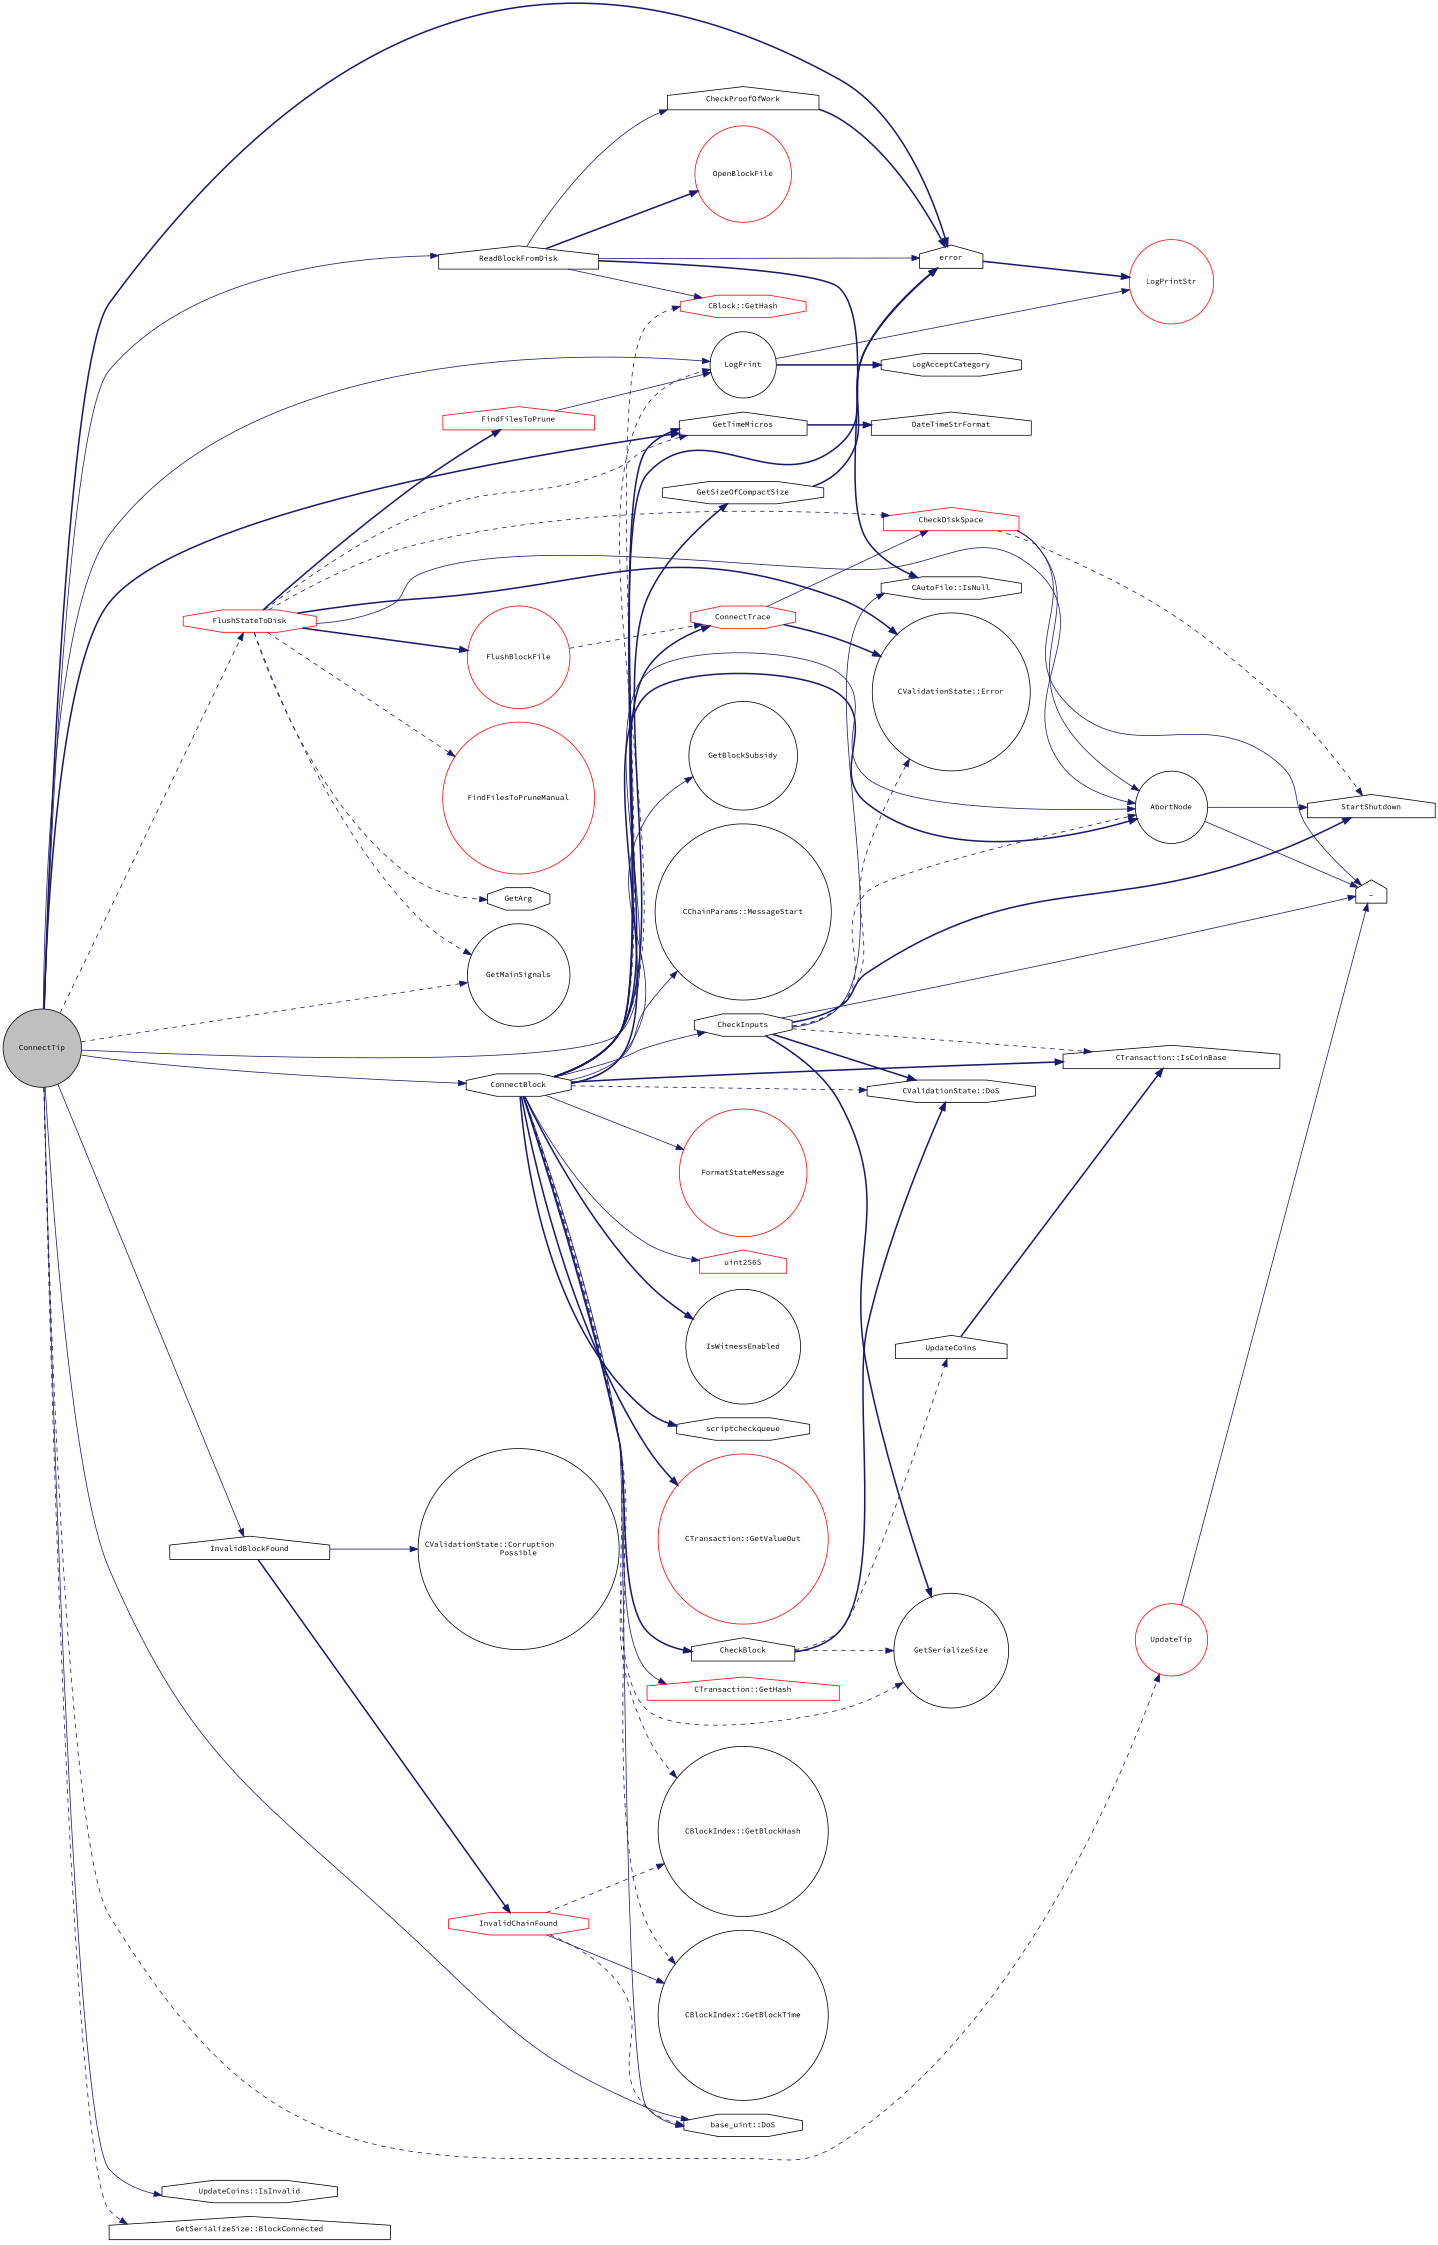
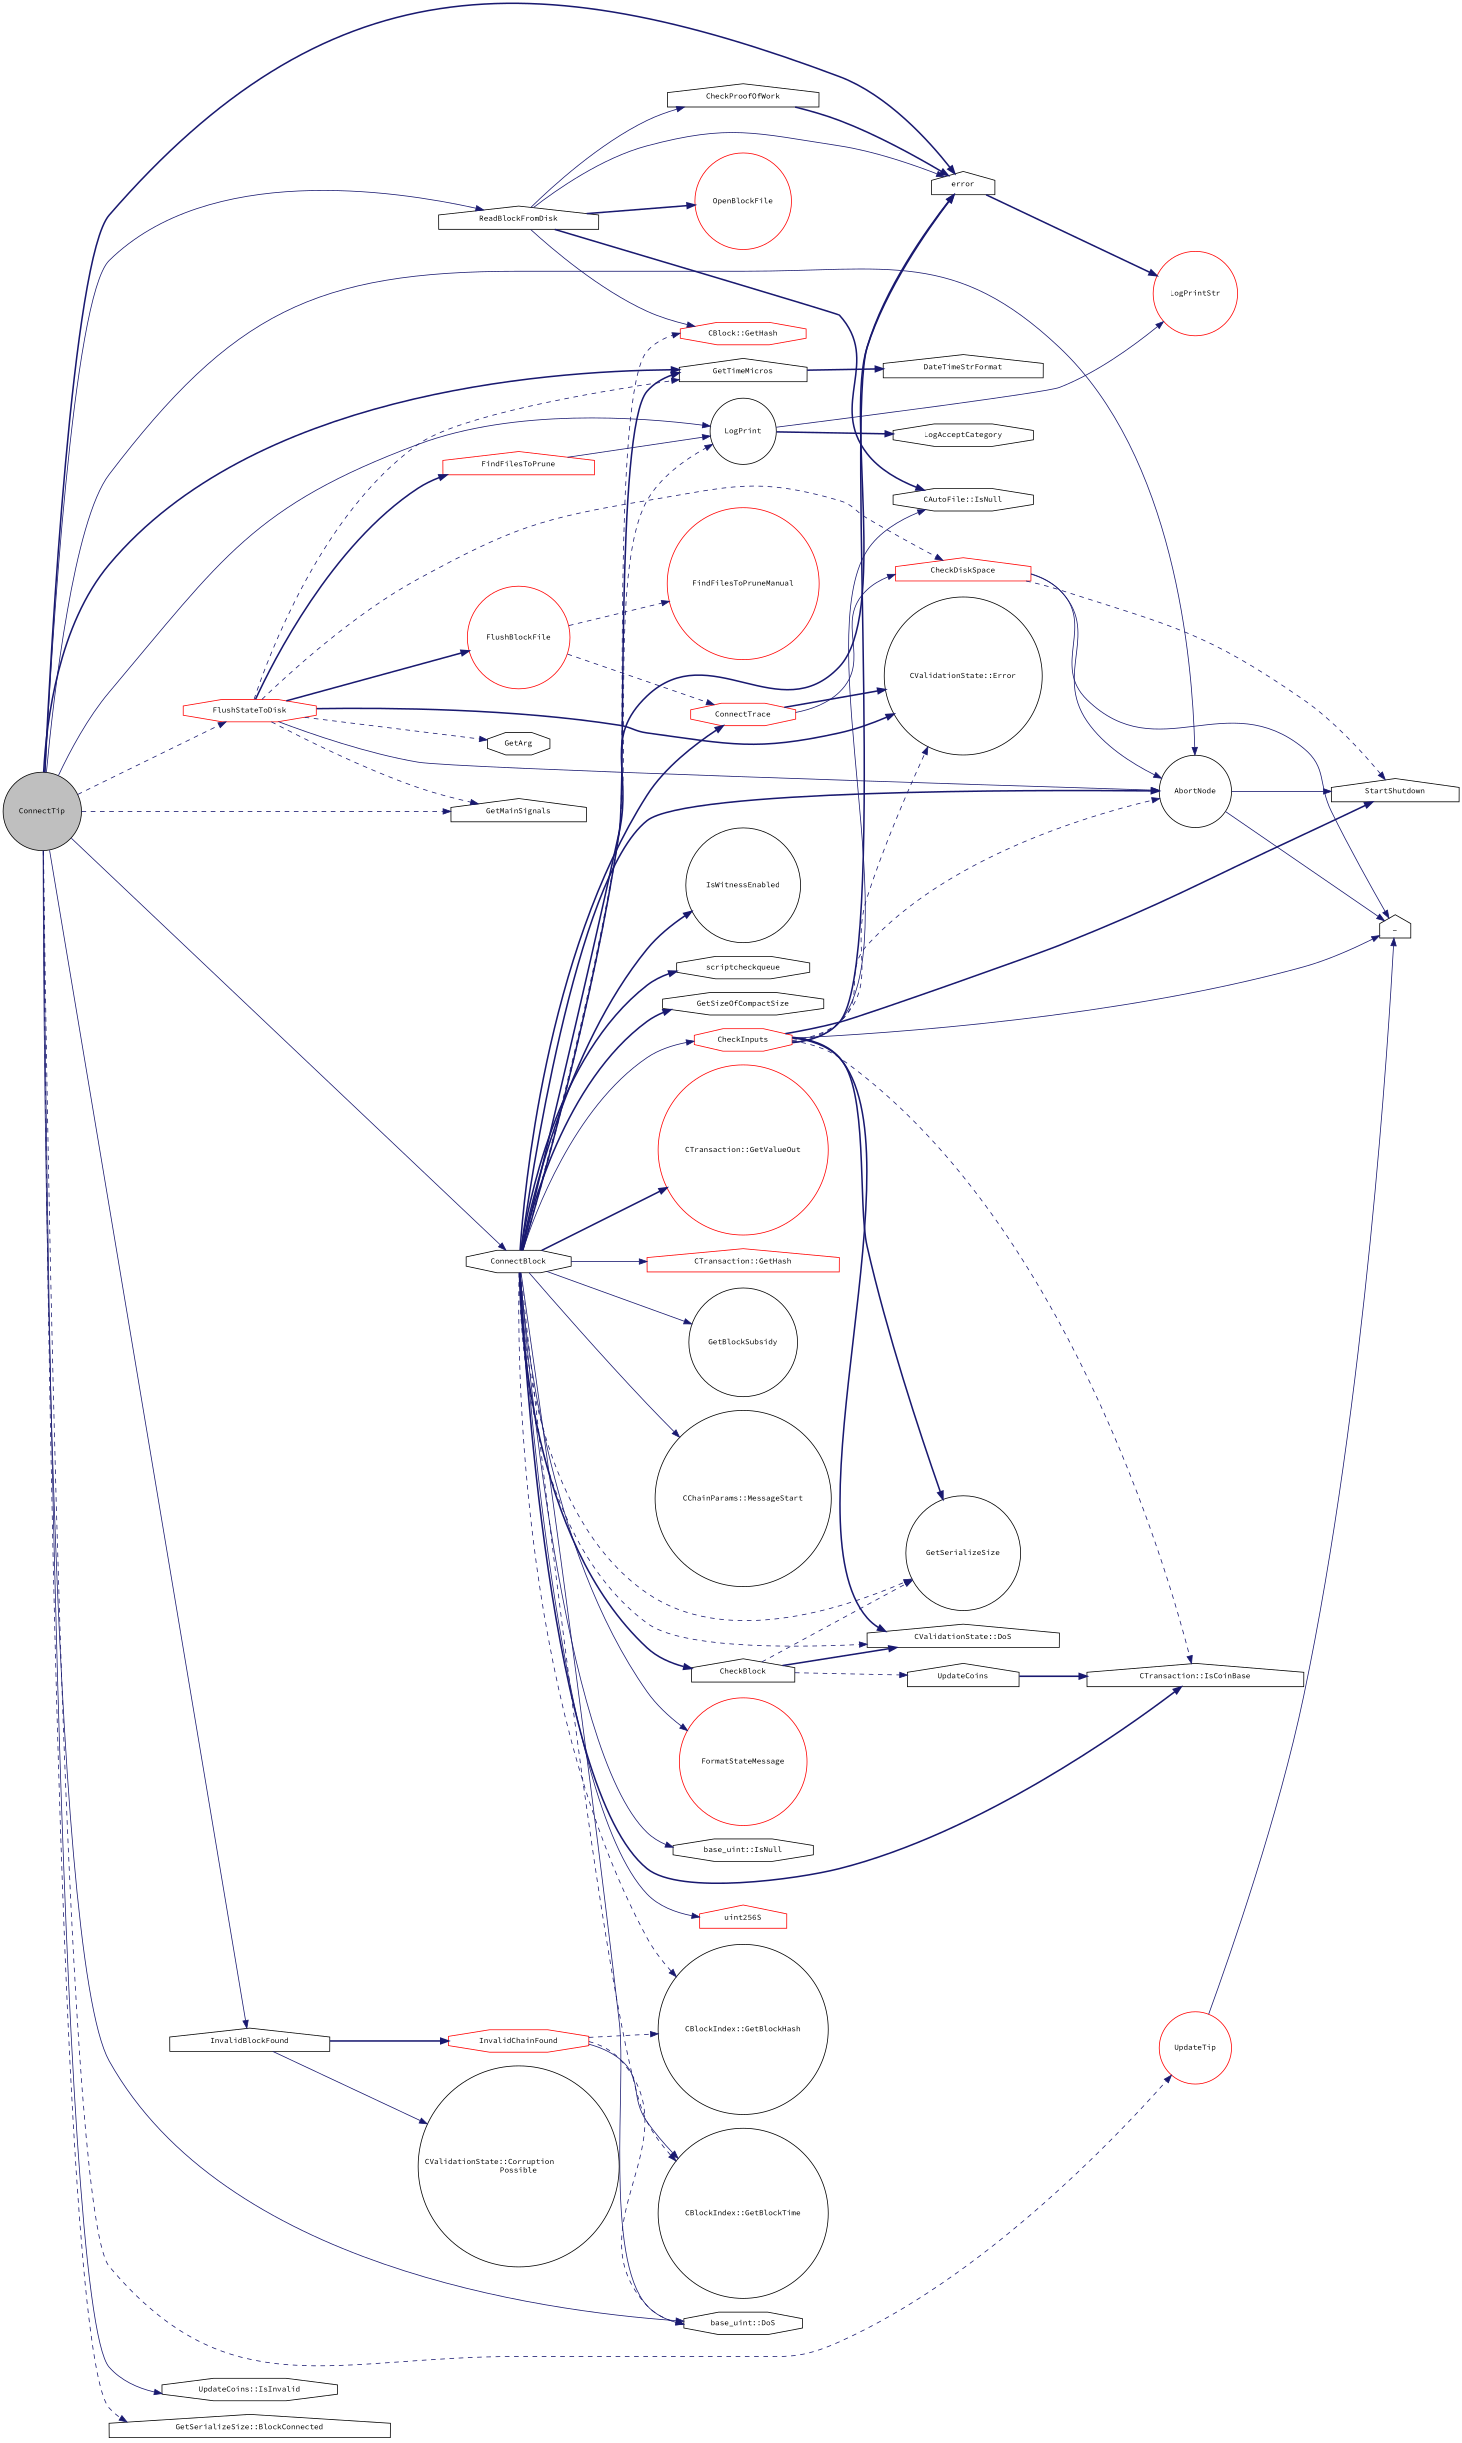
(858, 377) -> (863, 628)
(358, 692) -> (615, 614)
(519, 975) -> (519, 811)
(743, 1025) -> (743, 1040)
(951, 1091) -> (963, 1637)
none -> (743, 1850)
